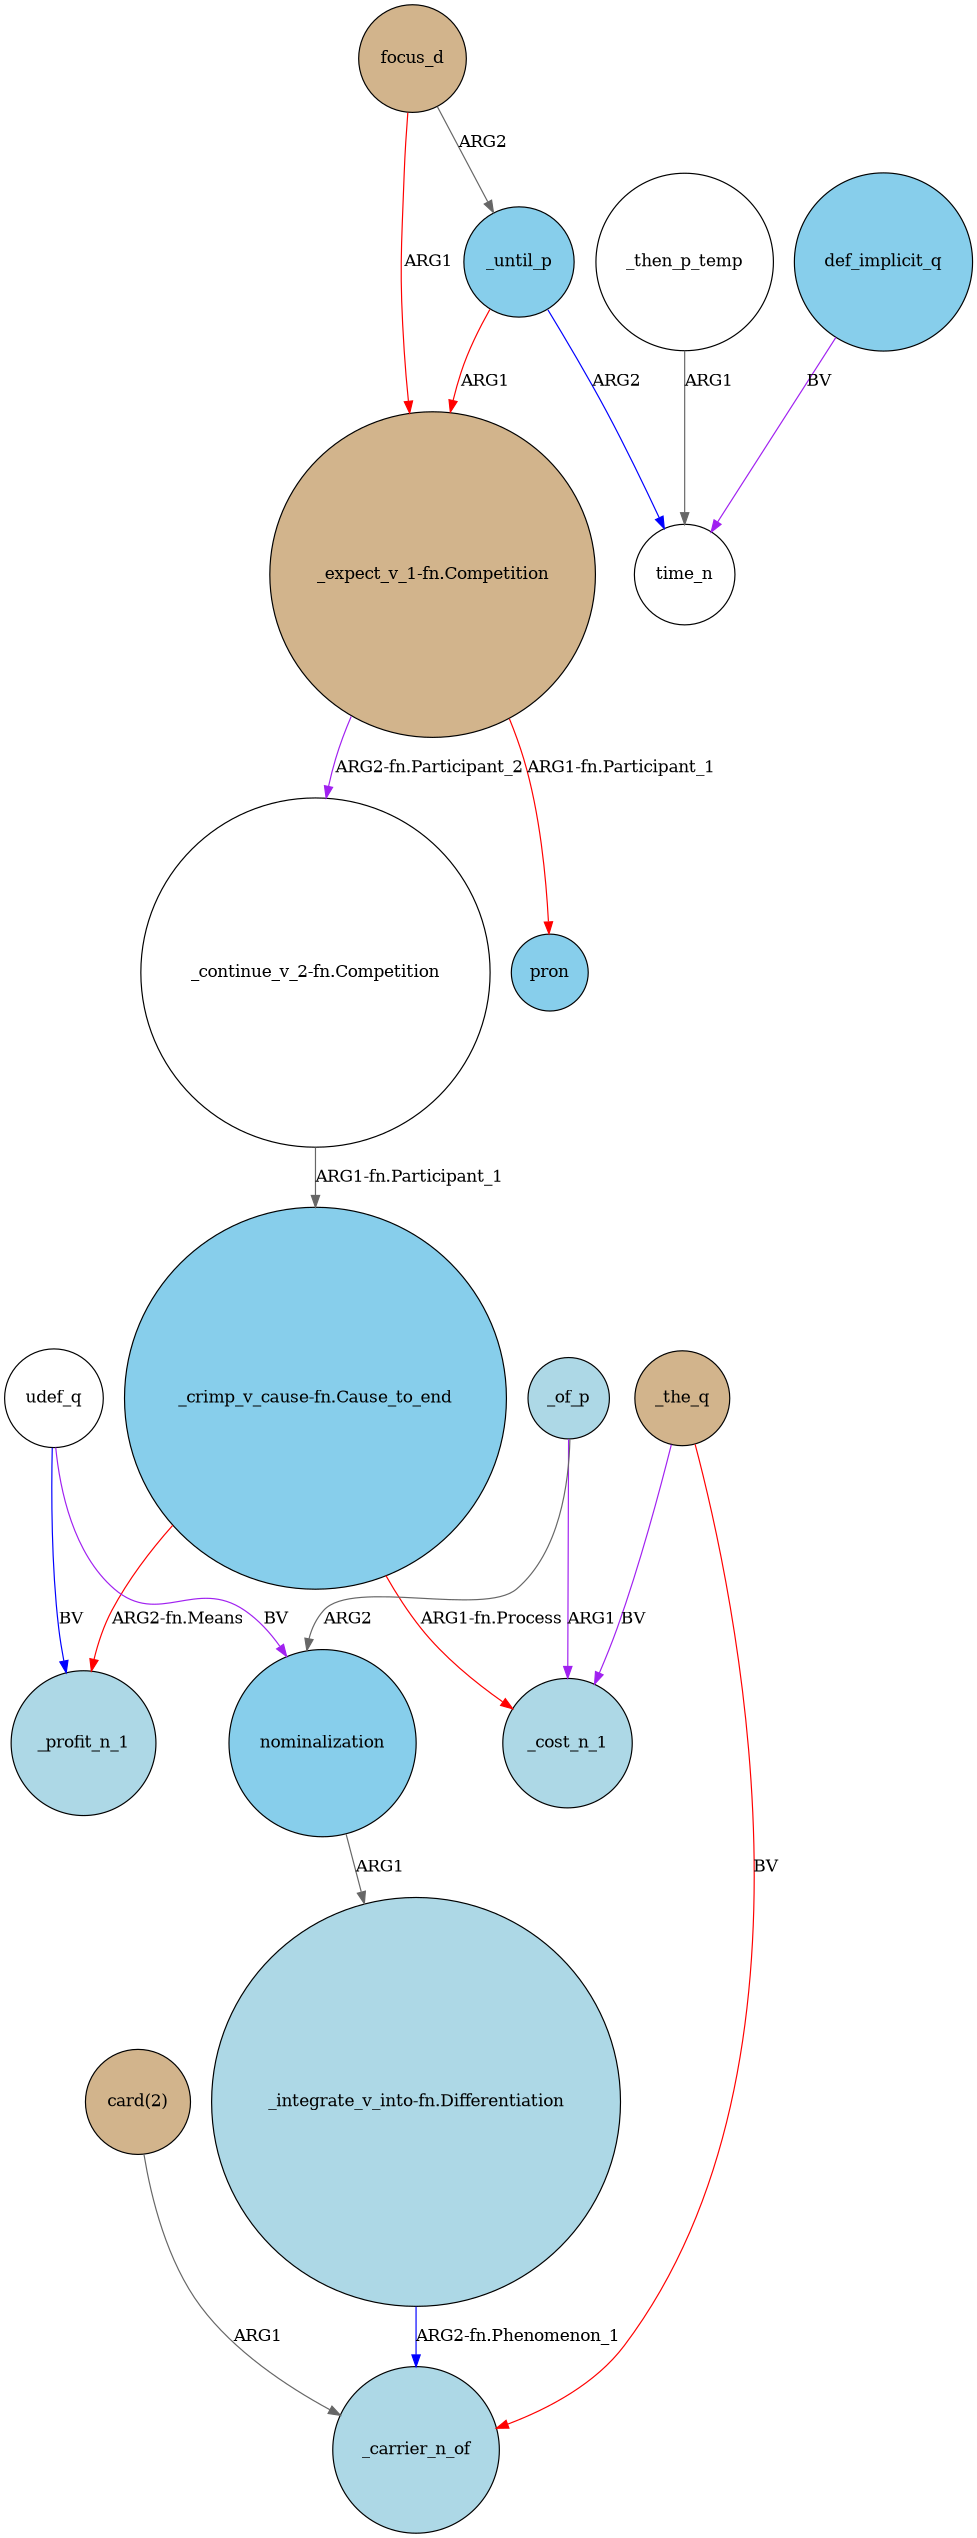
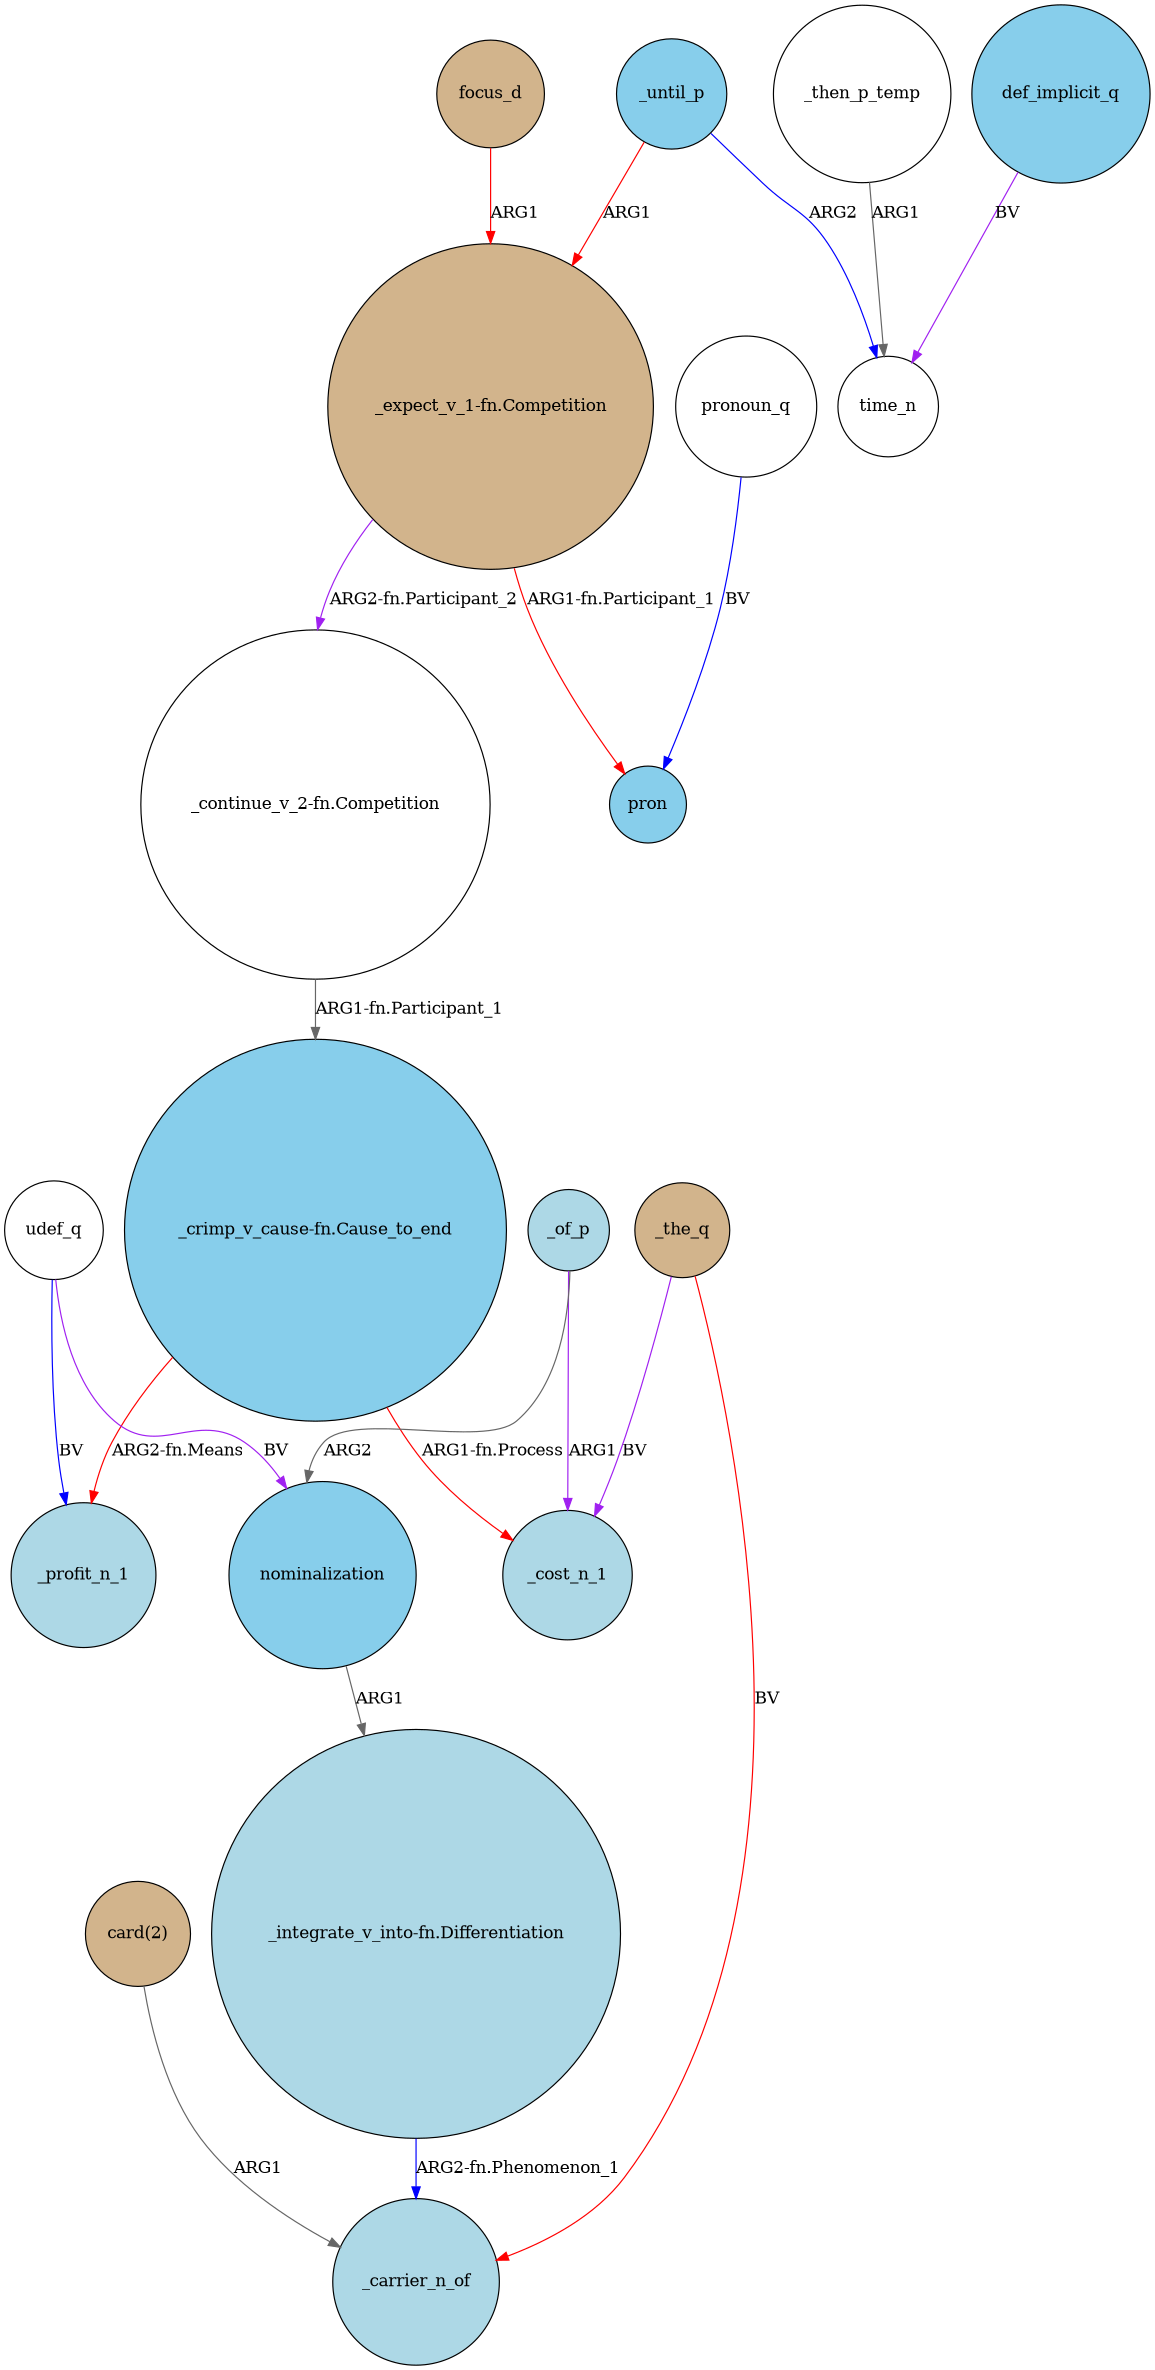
(463, 154) -> none
none -> (746, 407)
